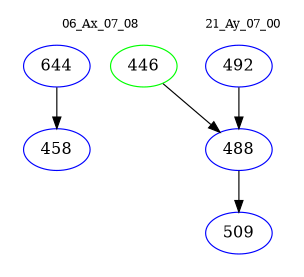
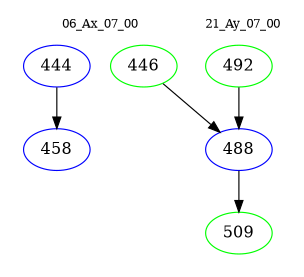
(100, 25) -> (100, 25)
(57, 66) -> (57, 66)
(239, 66) -> (239, 66)
(239, 233) -> (239, 233)
